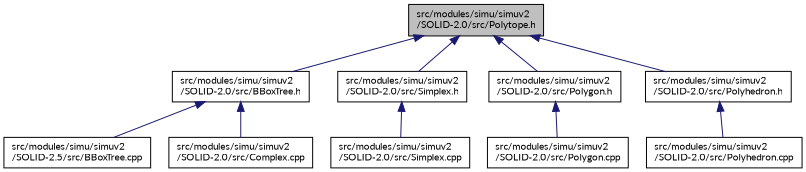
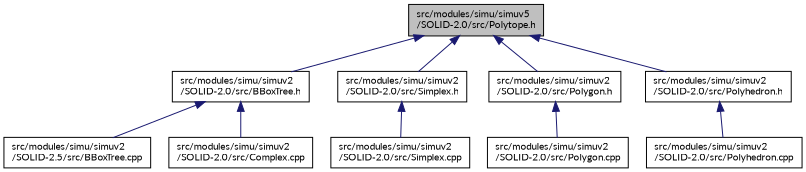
(476, 20) -> (476, 20)
